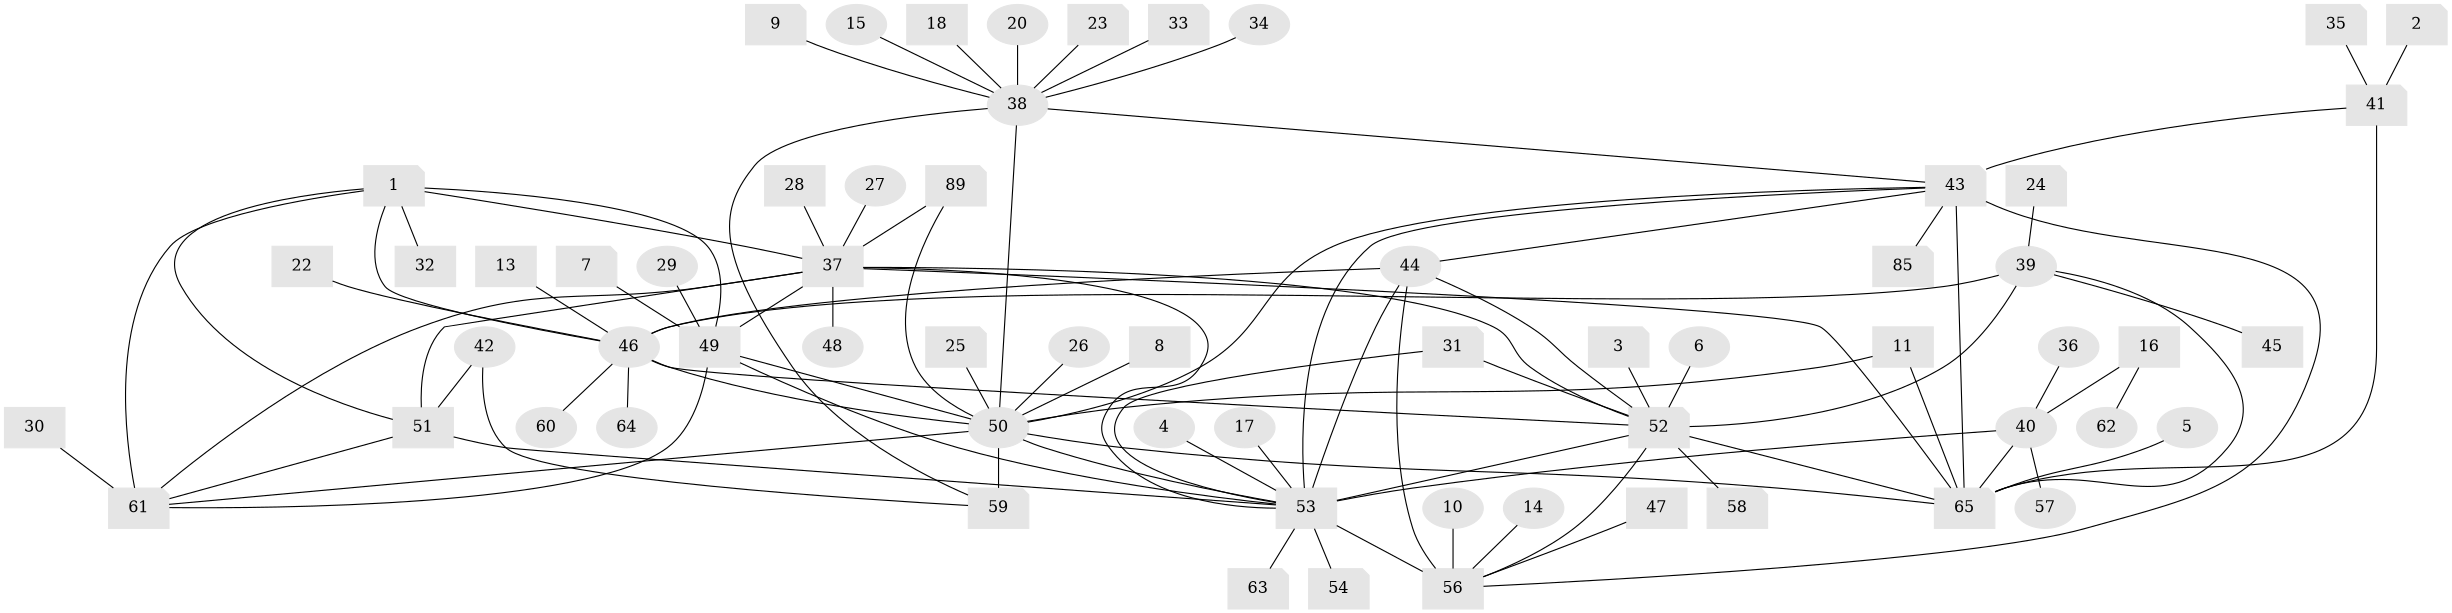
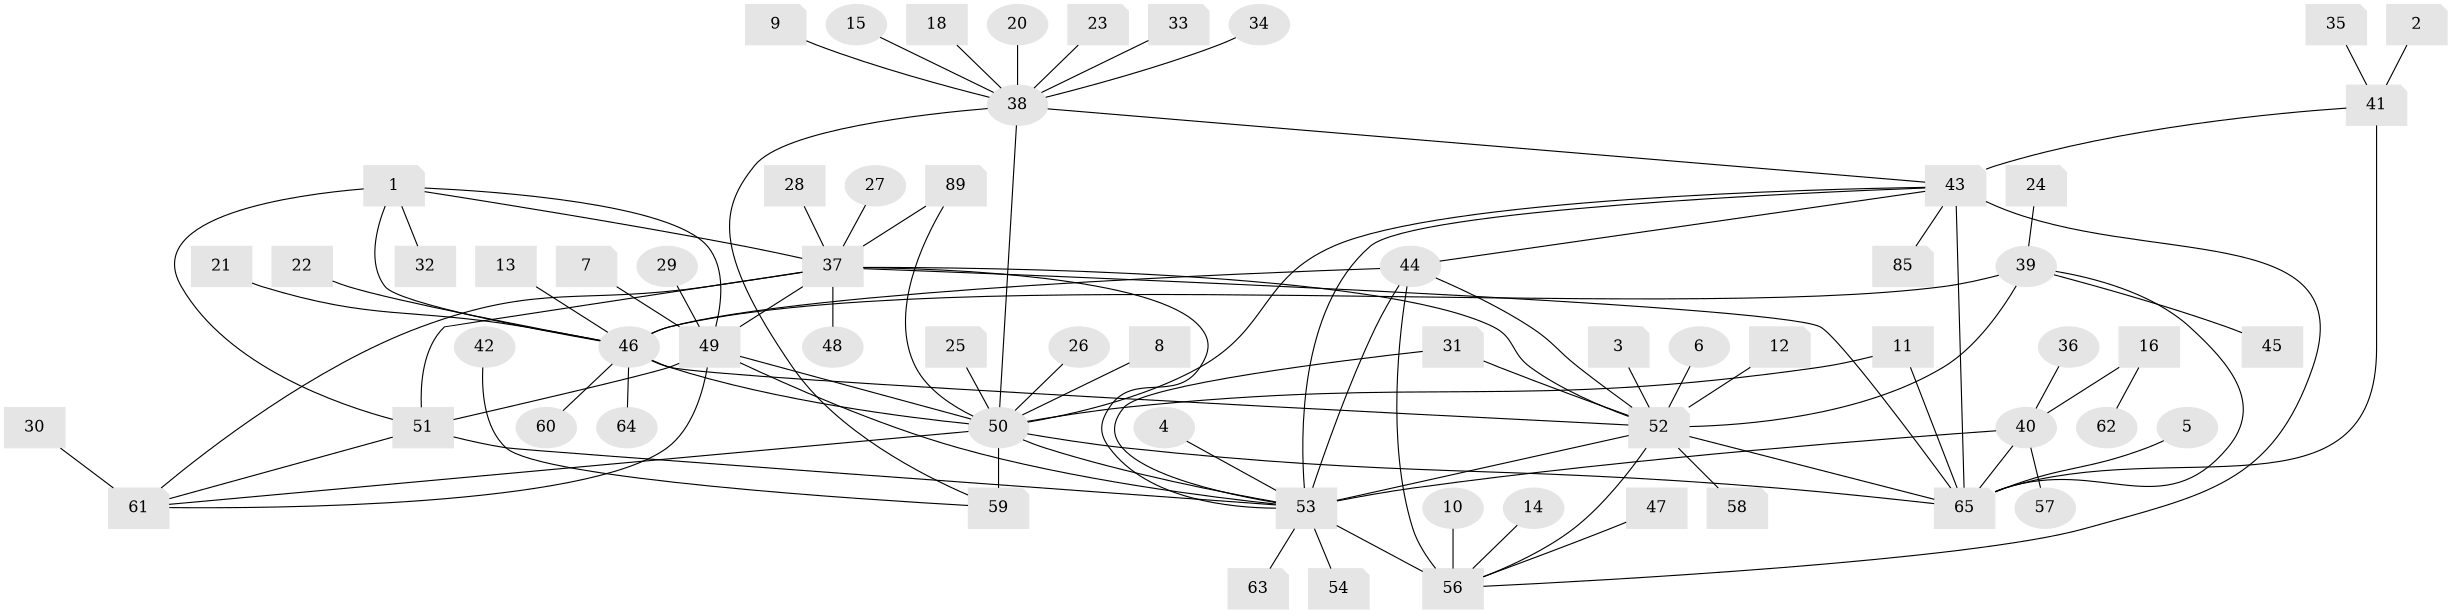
(157, 266) -> none
none -> (222, 266)
none -> (1780, 347)
(455, 386) -> (567, 393)
(1245, 428) -> none
